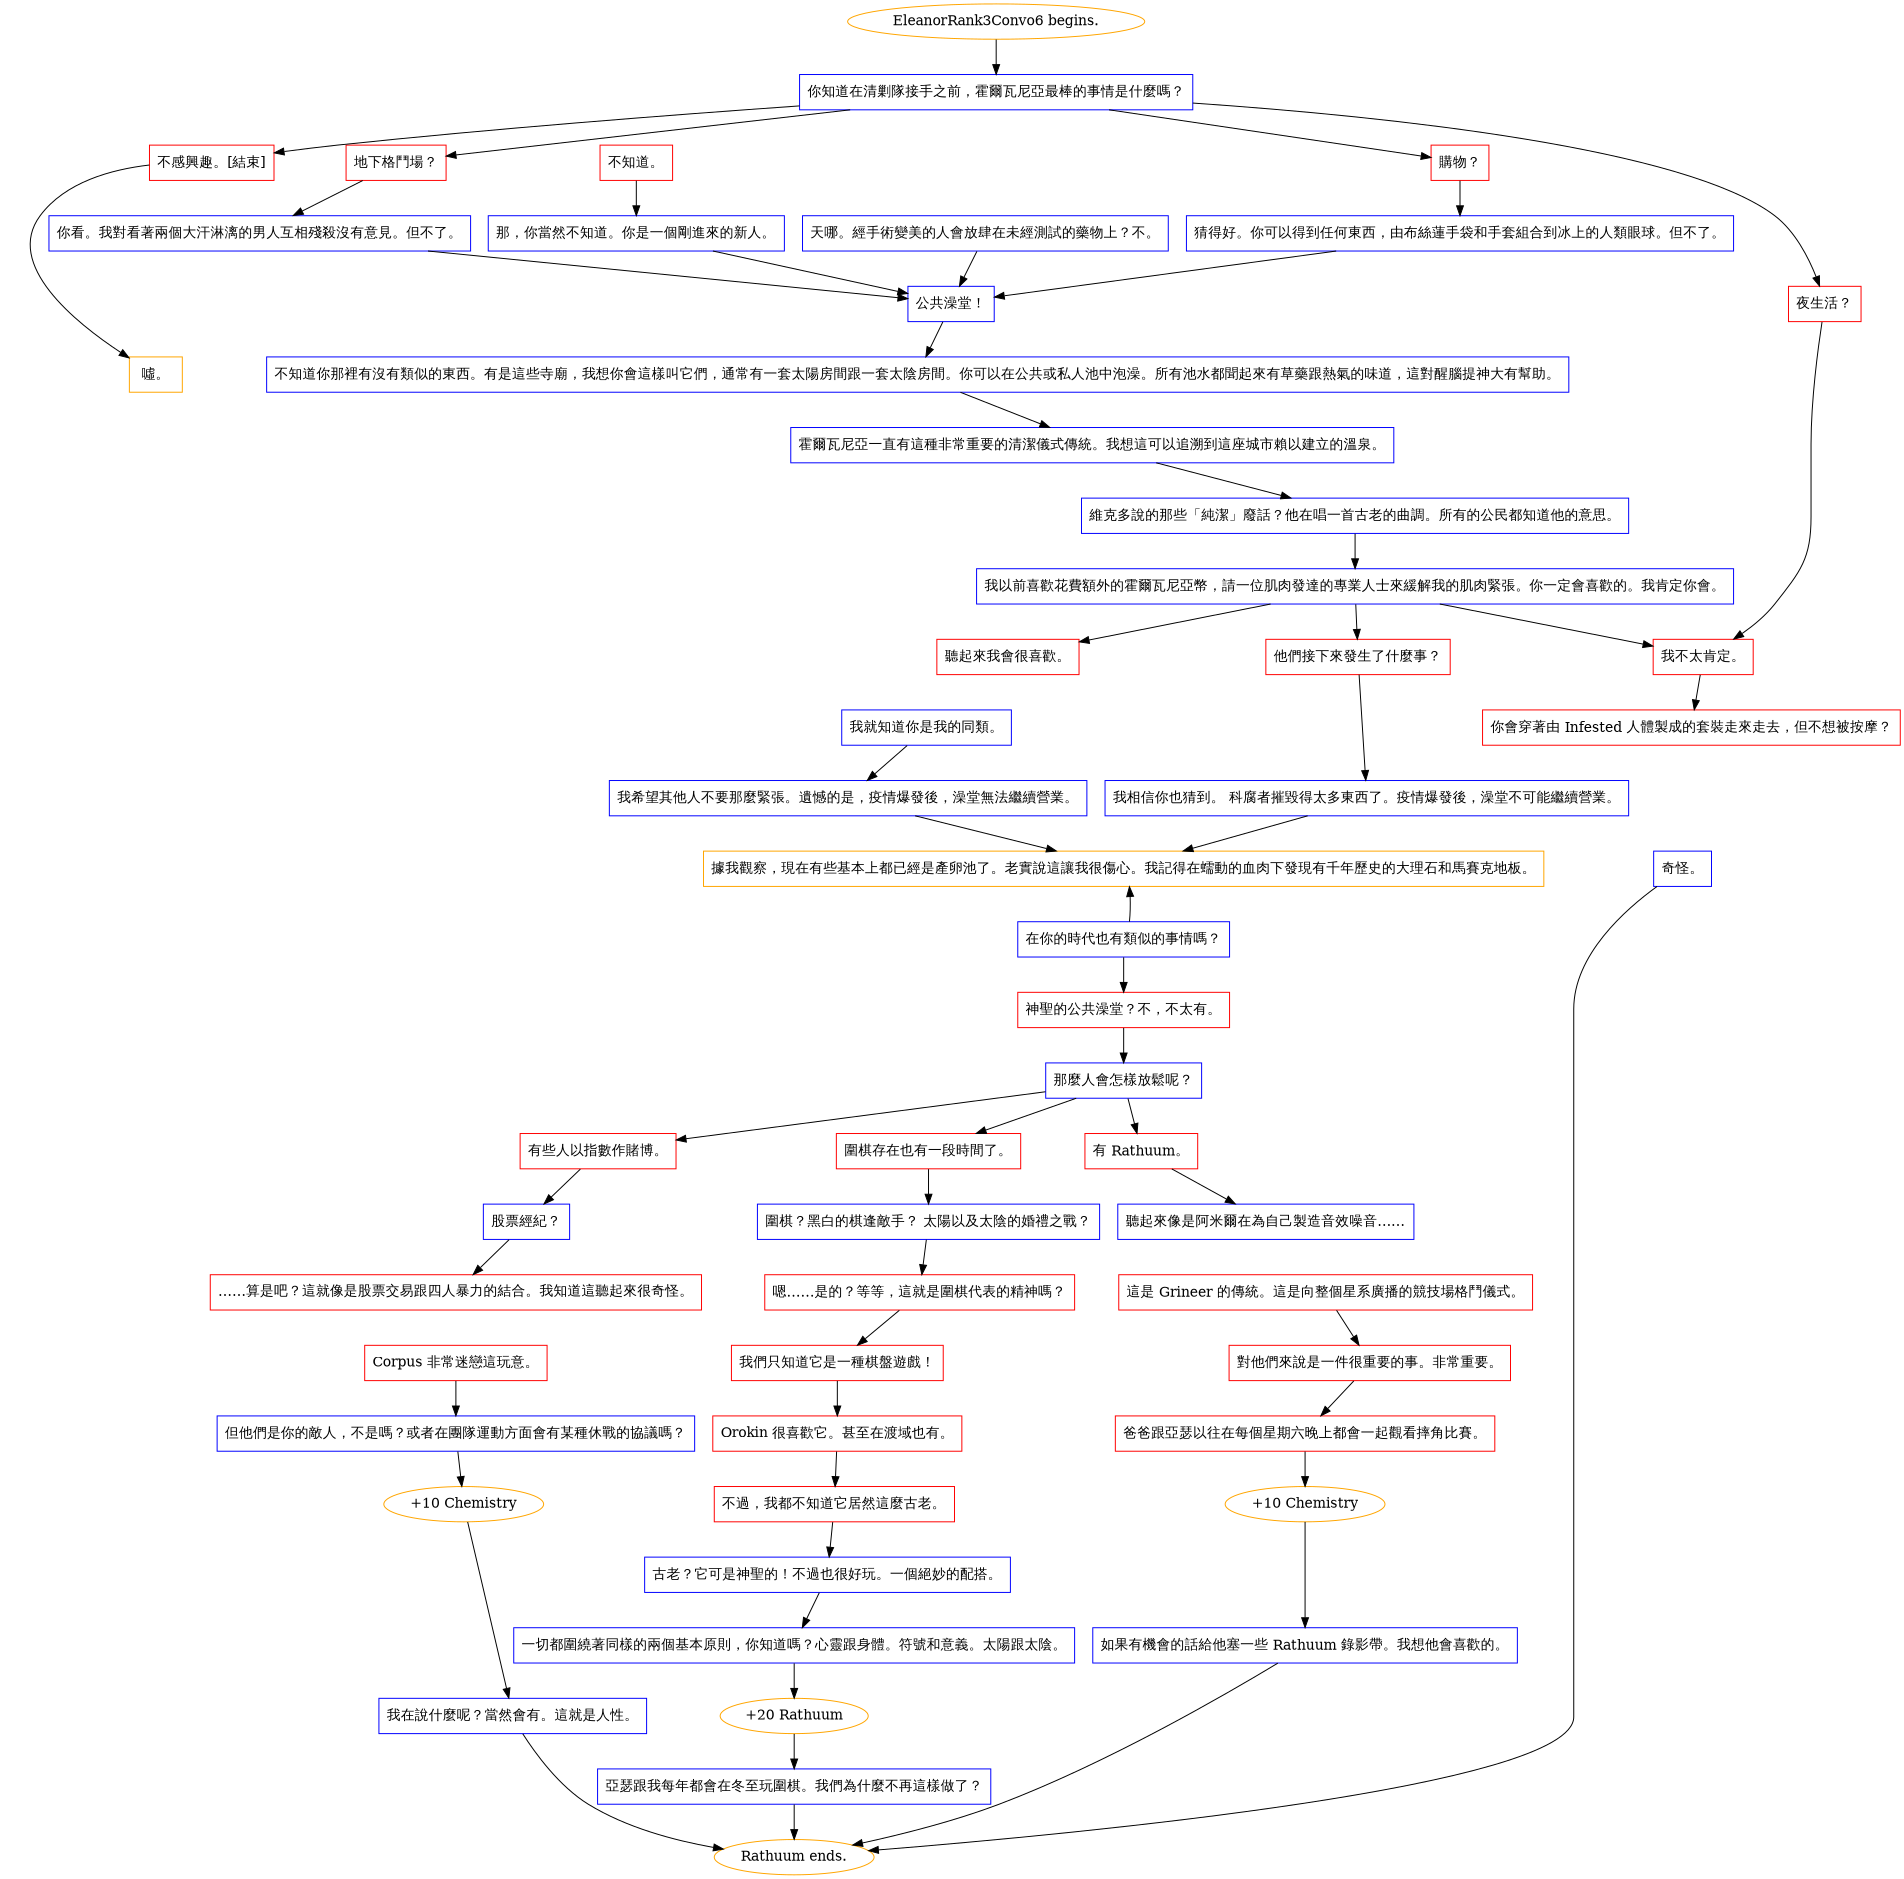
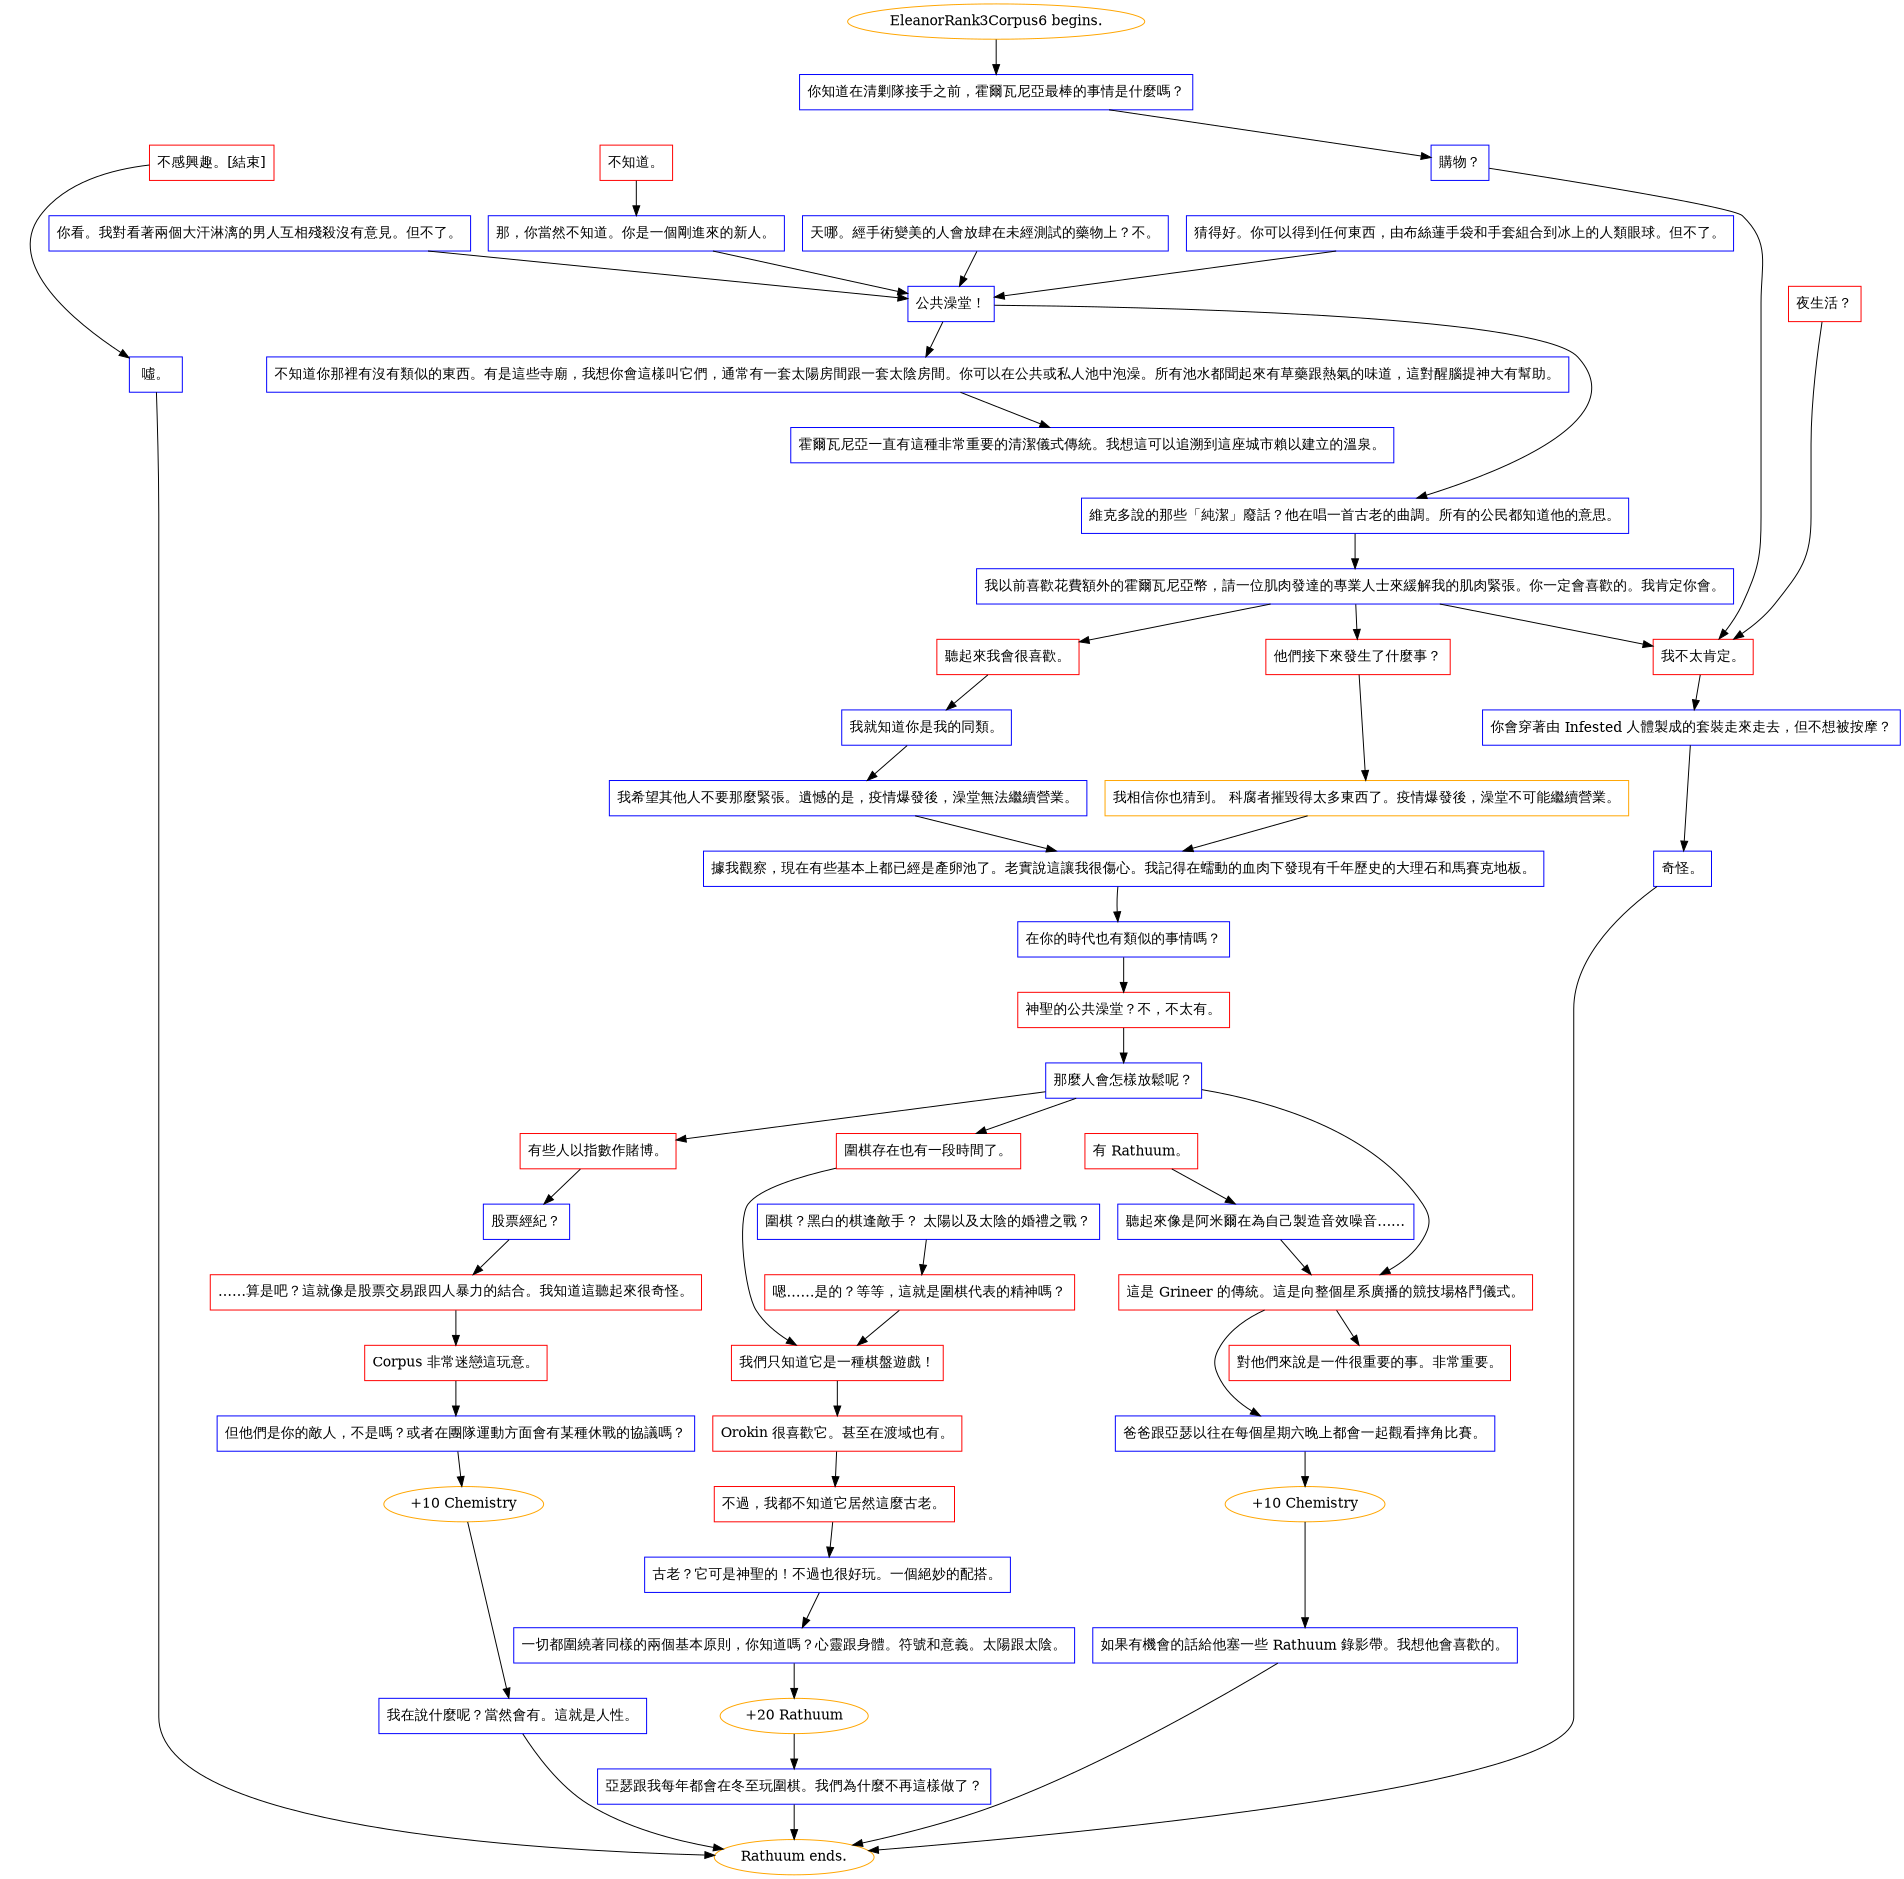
(996, 22) -> (996, 22)
(542, 126) -> none
(1527, 139) -> none
(396, 163) -> none
(1460, 163) -> (1460, 163)
(1460, 193) -> (1761, 296)
(156, 375) -> (156, 375)
(1219, 479) -> (1408, 322)
none -> (971, 689)
(1691, 728) -> (1691, 728)
none -> (1687, 793)
(1367, 798) -> (1367, 798)
(1124, 869) -> (1124, 869)
(1130, 909) -> (1117, 899)
(1131, 1111) -> (1361, 1146)
(929, 1182) -> (743, 1231)
none -> (1293, 1253)
none -> (456, 1323)
none -> (159, 1348)
(1341, 1395) -> (1216, 1356)
(1305, 1434) -> (1305, 1434)
